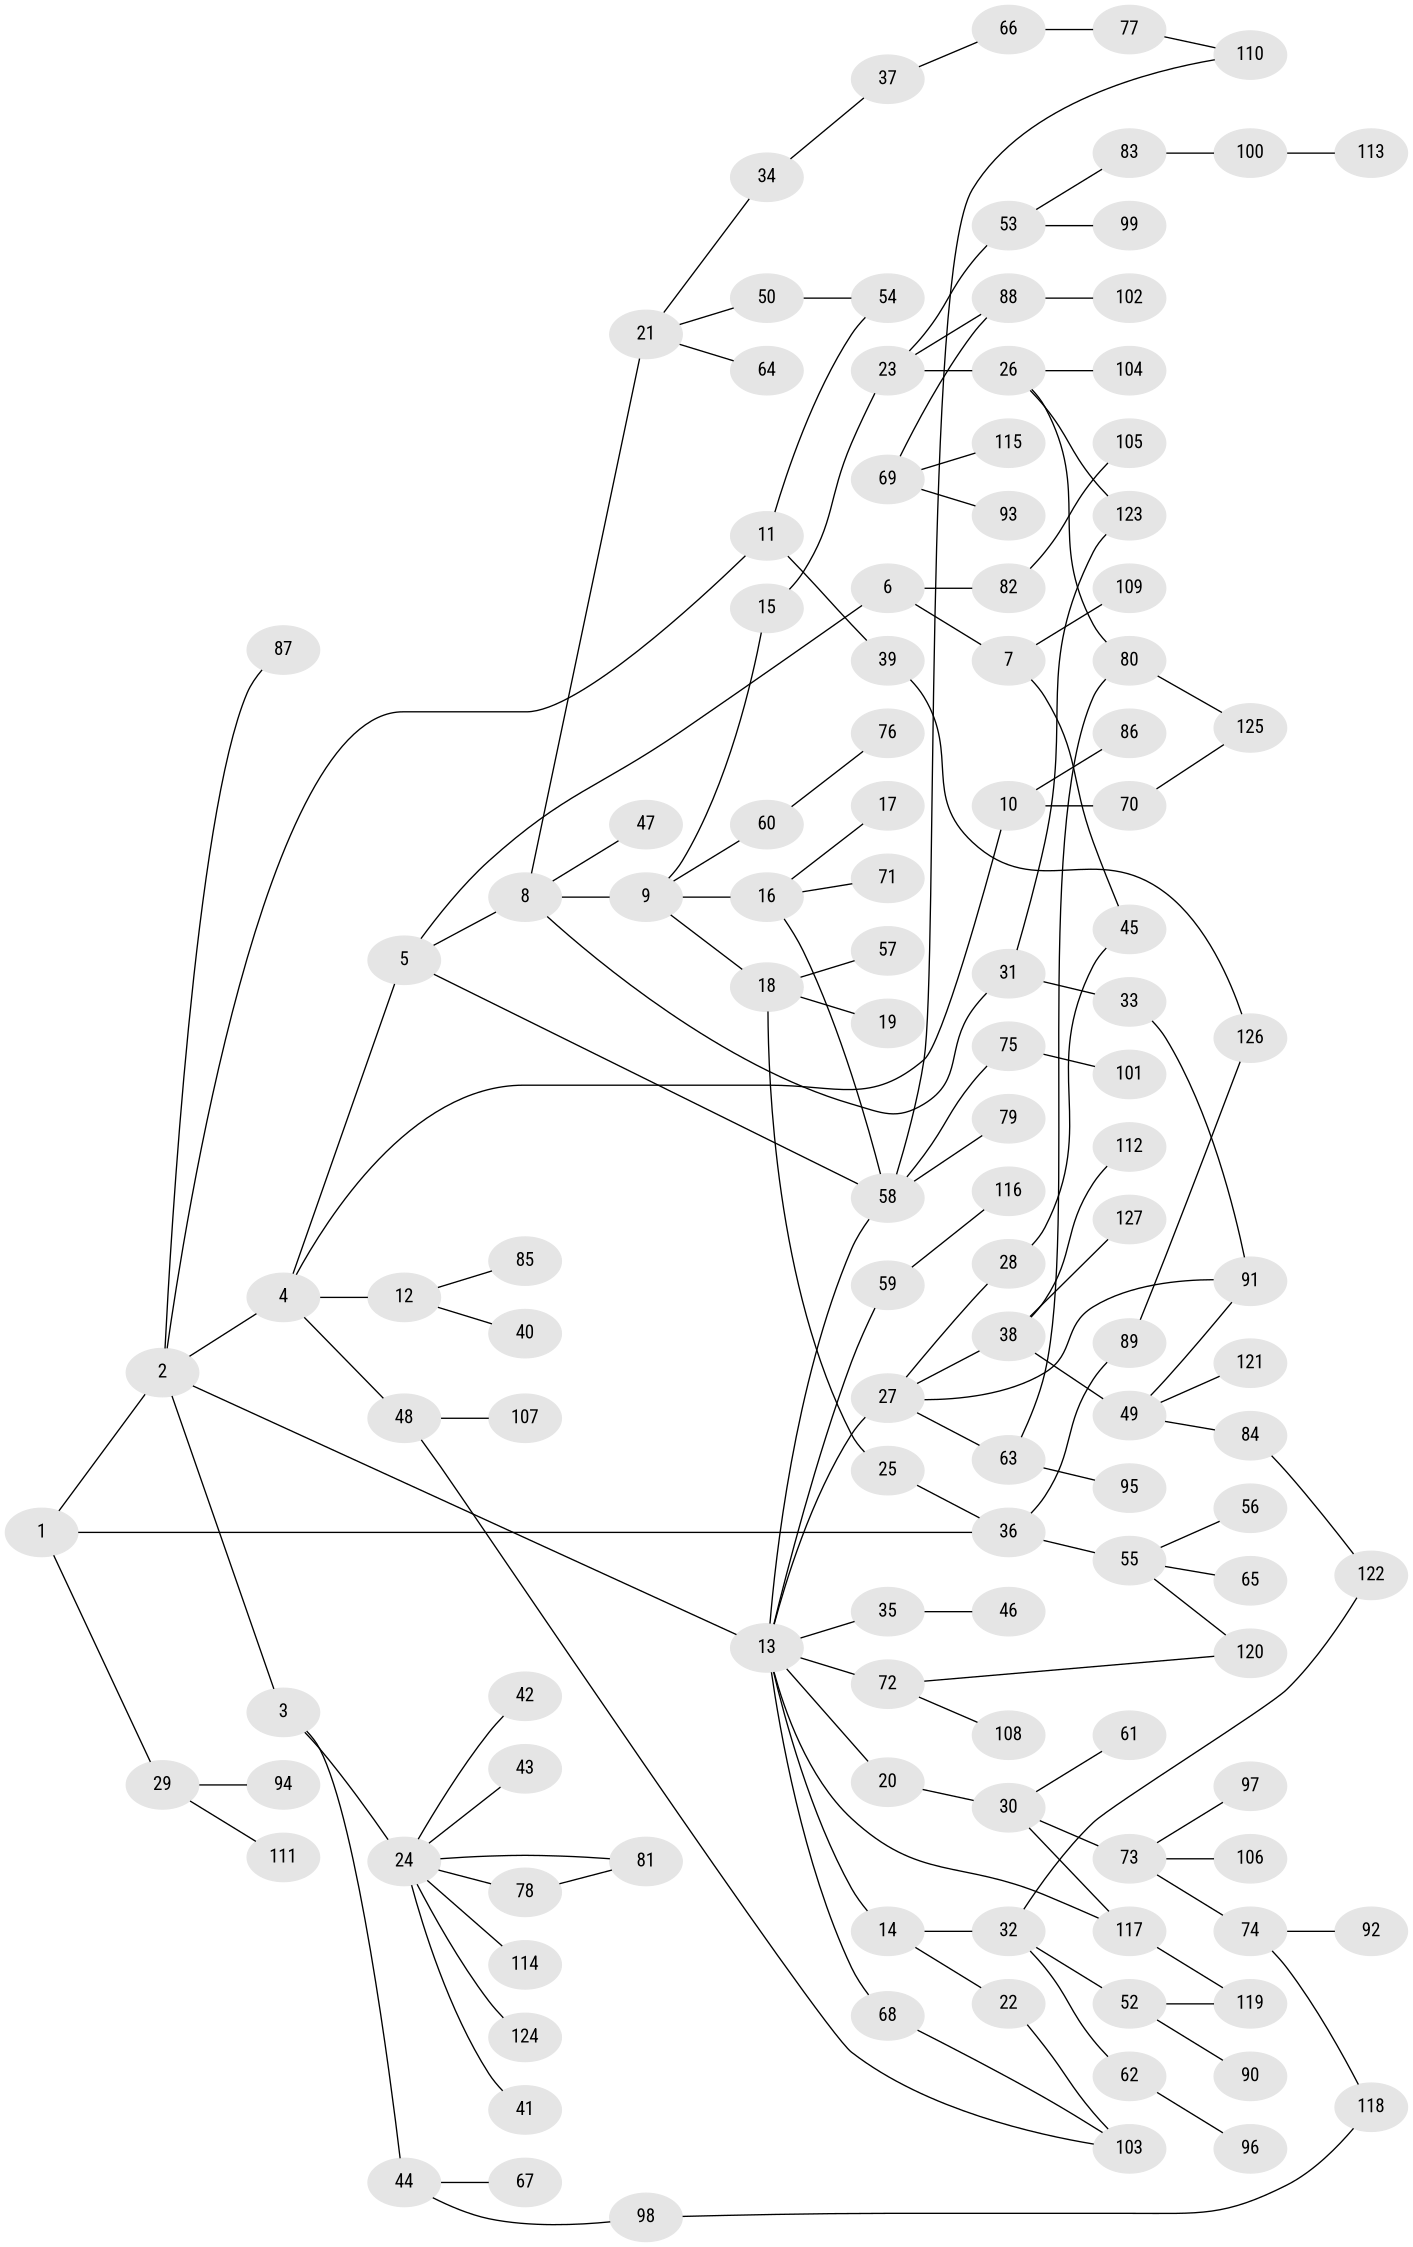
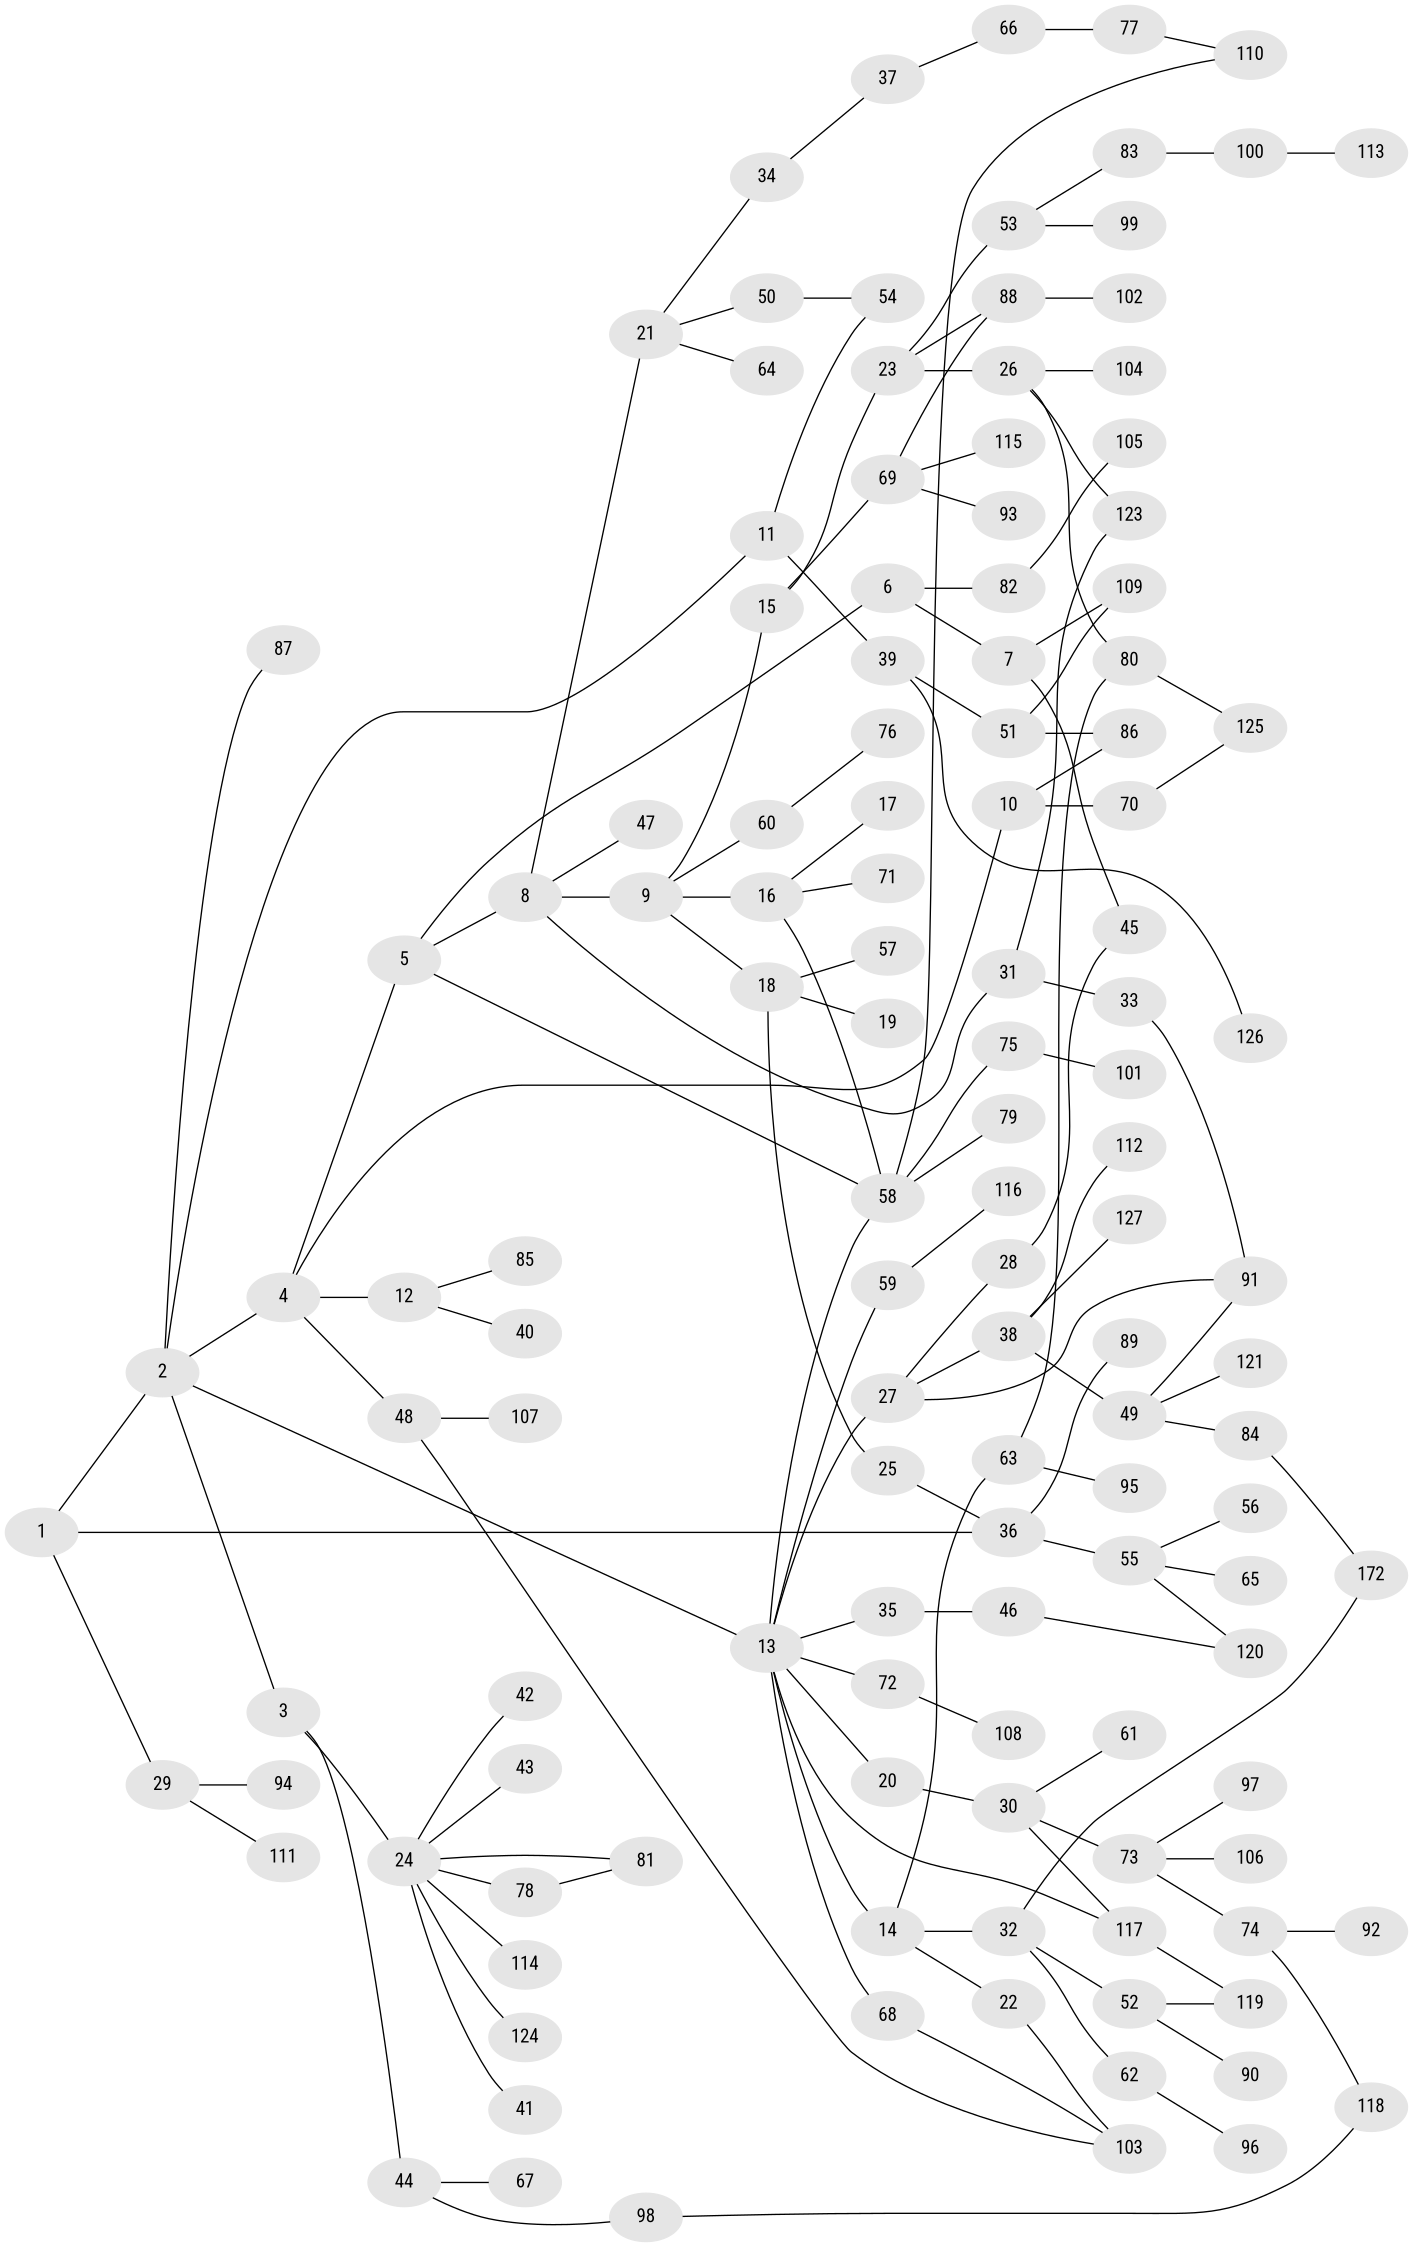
none -> (828, 545)
none -> (1009, 733)
(1191, 1191) -> none
(948, 1429) -> (937, 1691)
(1371, 1575) -> (1371, 1575)
(1069, 1669) -> (1130, 1632)
